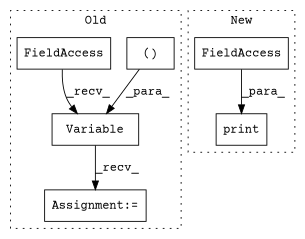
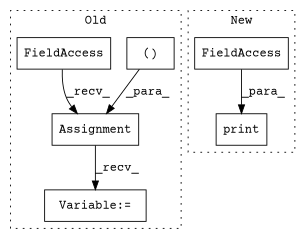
(95, 130) -> (95, 130)
(95, 206) -> (95, 206)
